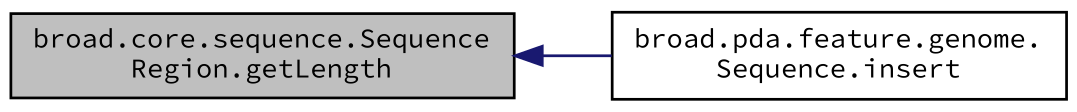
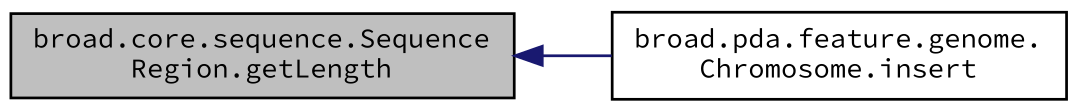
(839, 56) -> (839, 56)
